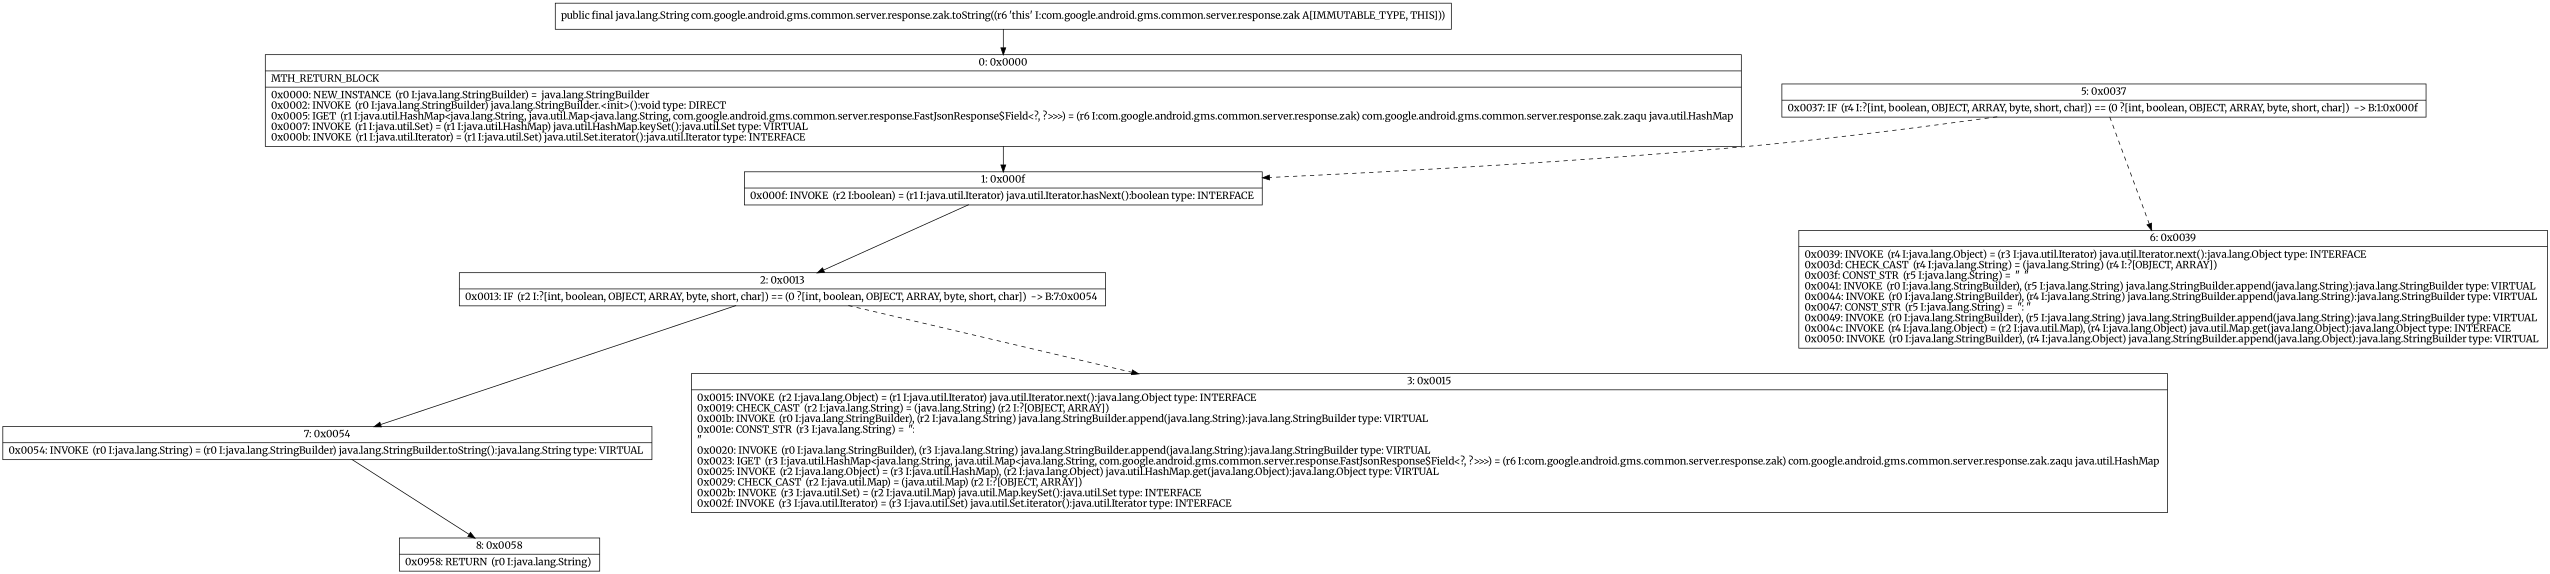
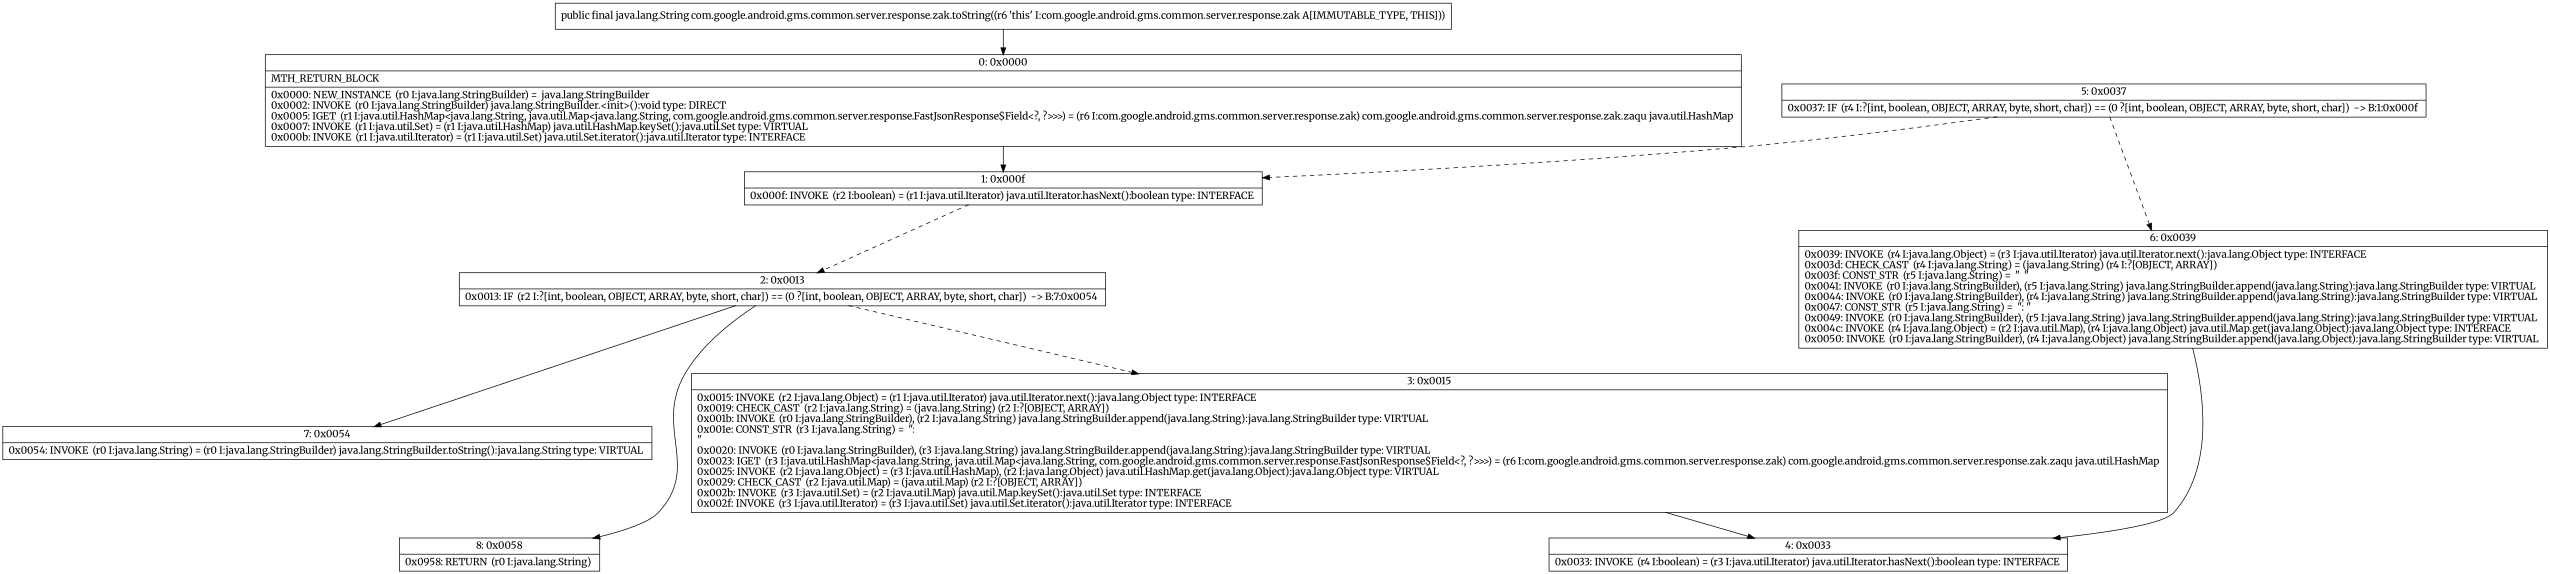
(896, 237) -> (896, 237)
(410, 497) -> (674, 427)
none -> (1808, 555)
